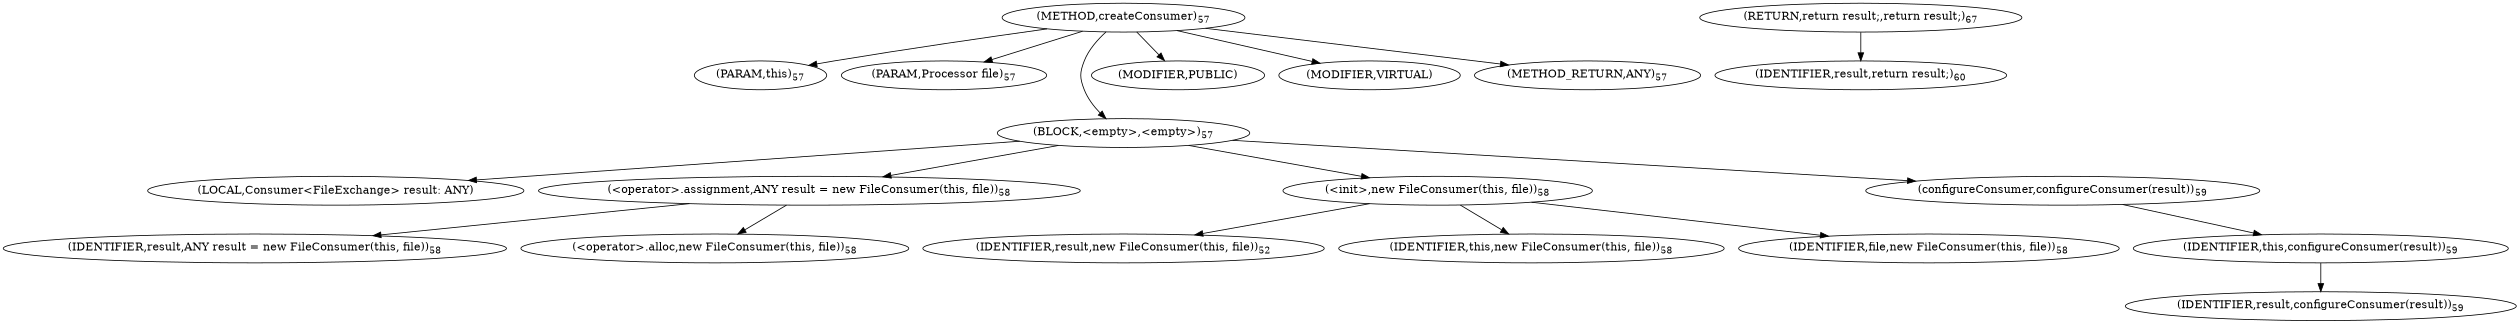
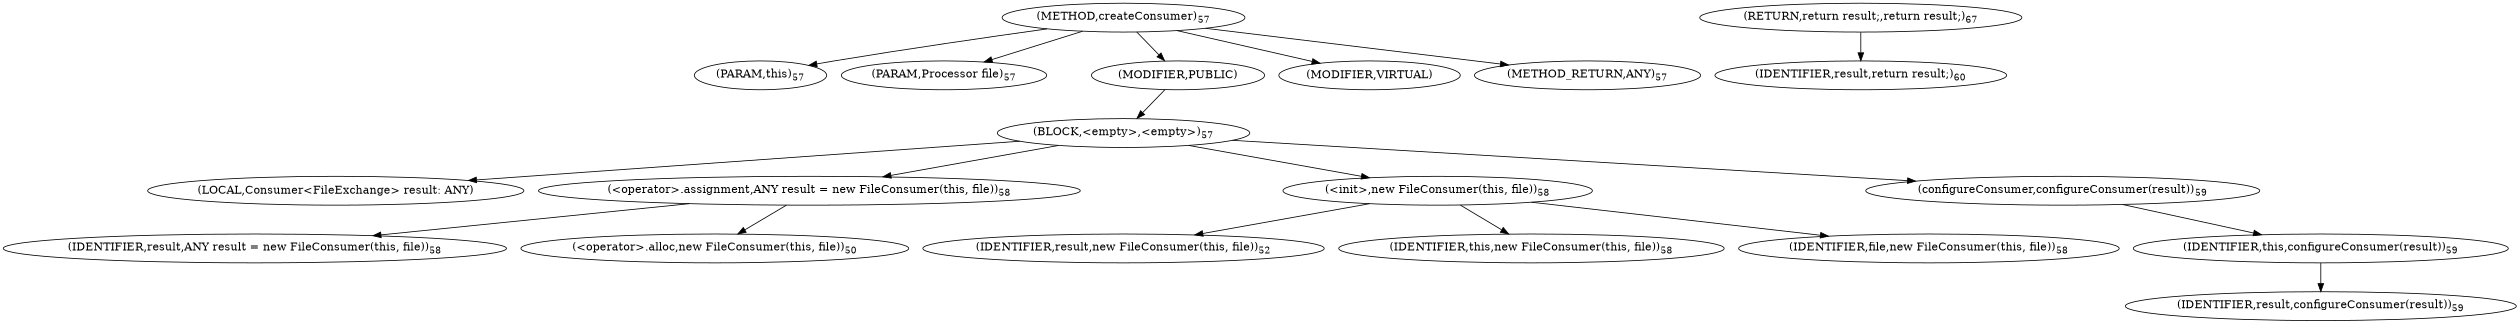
(1081, 71) -> (1154, 101)
(851, 247) -> (851, 247)
